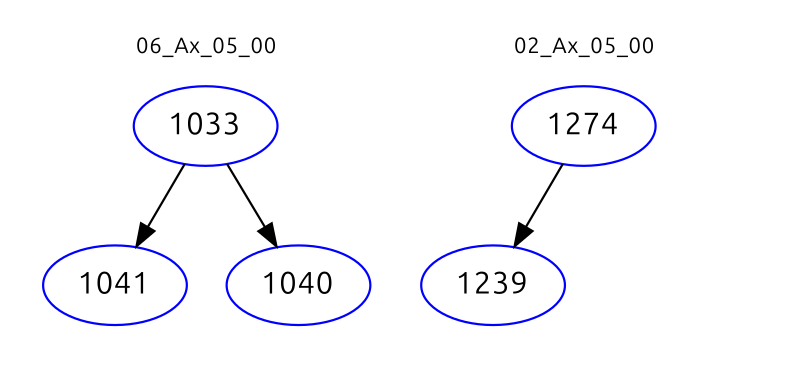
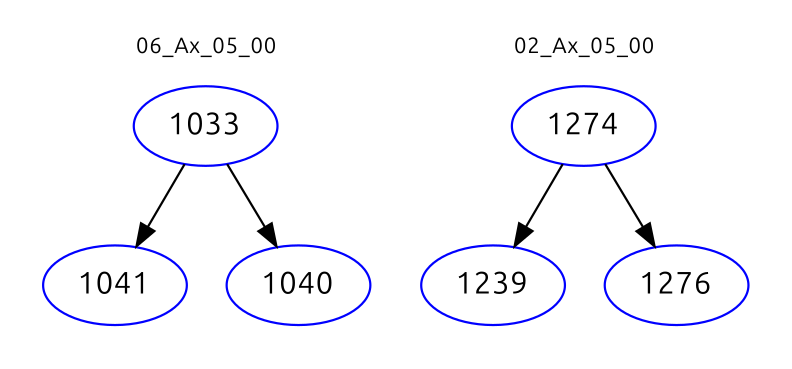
none -> (677, 285)
